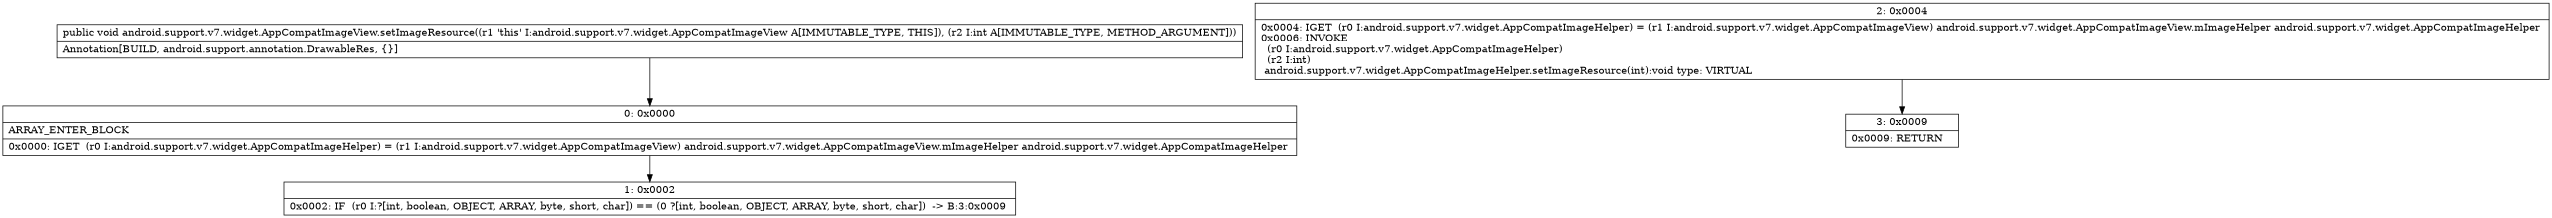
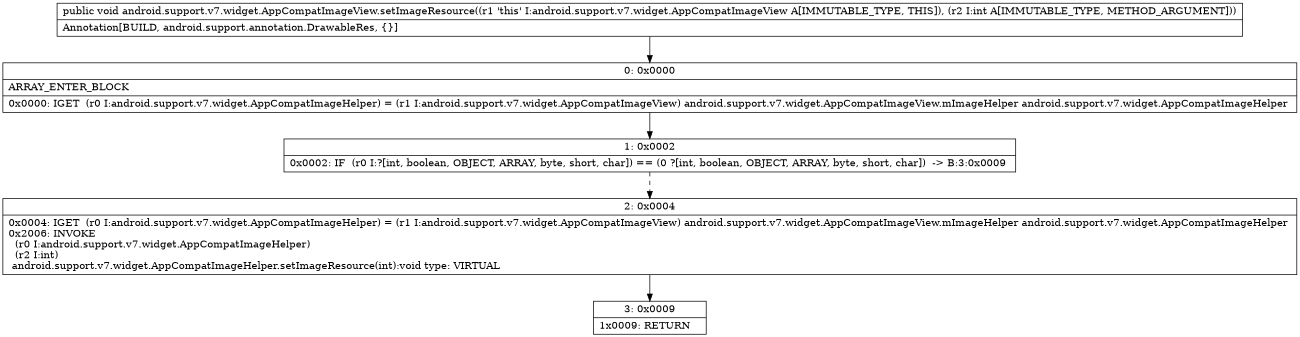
(1308, 38) -> (56, 234)
(1902, 139) -> (650, 326)
none -> (650, 182)
